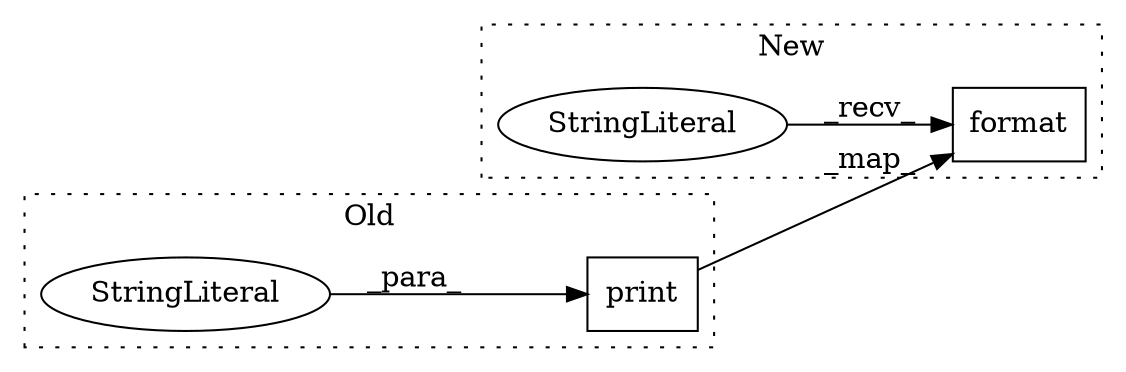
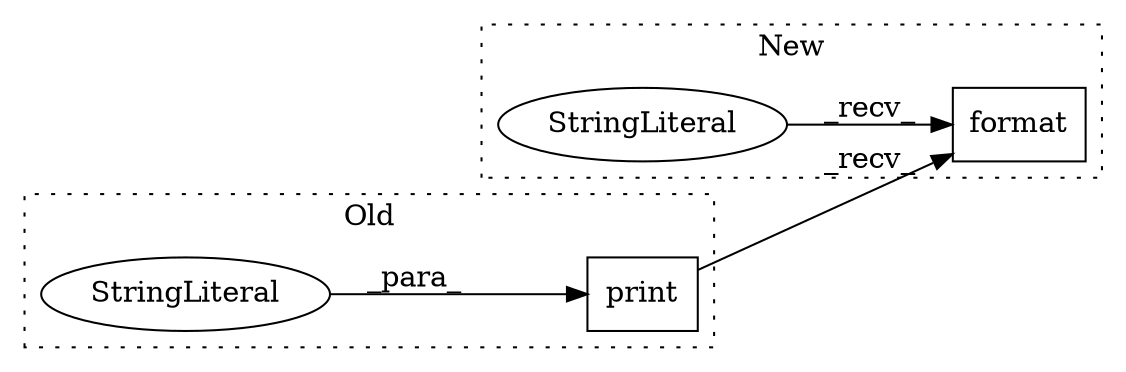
(870, 160) -> (870, 160)
